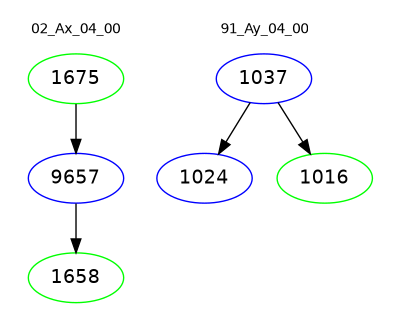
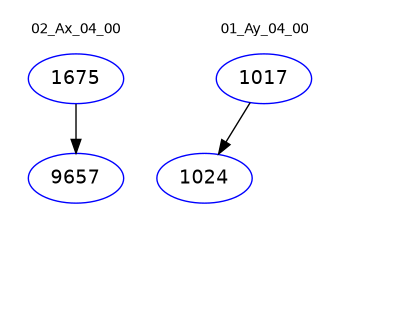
(265, 30) -> (265, 30)
(76, 79) -> (76, 79)
(264, 79) -> (264, 79)
(325, 178) -> none
(76, 278) -> none
